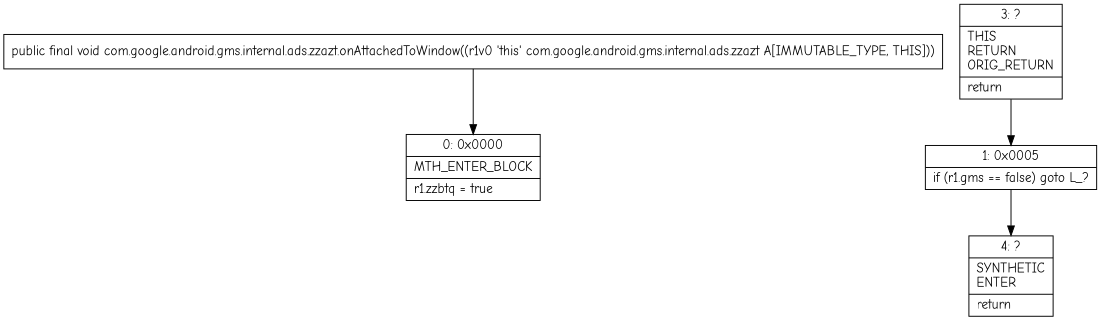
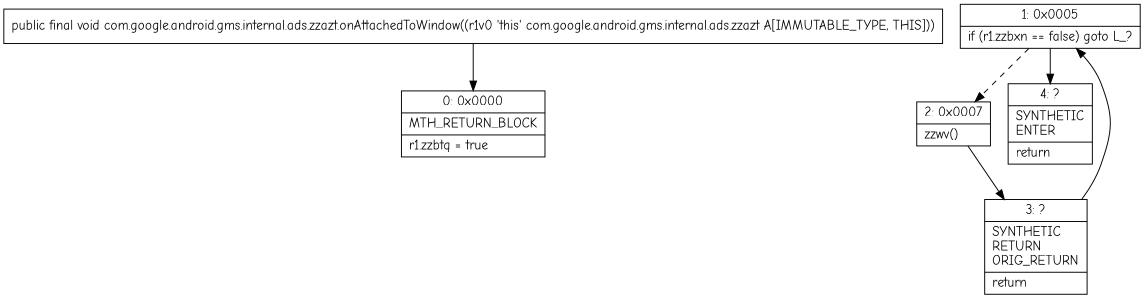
(982, 37) -> (1027, 232)
none -> (954, 124)
(473, 167) -> (473, 123)
(1011, 178) -> (1050, 37)
